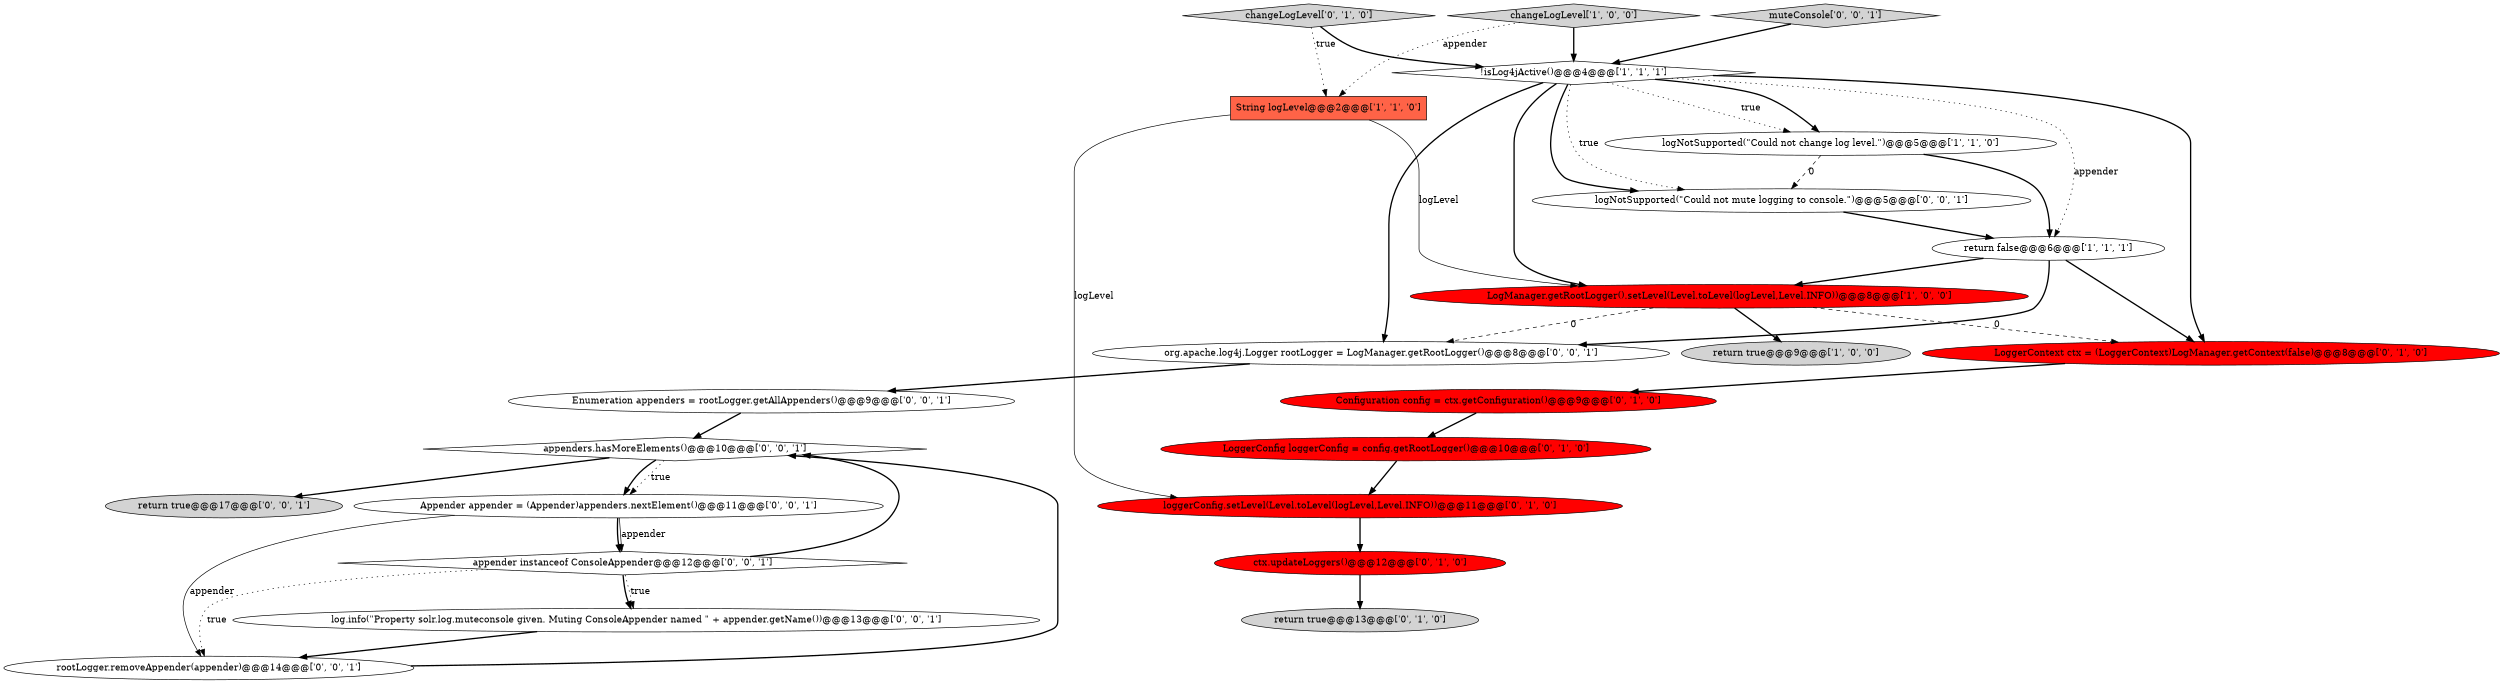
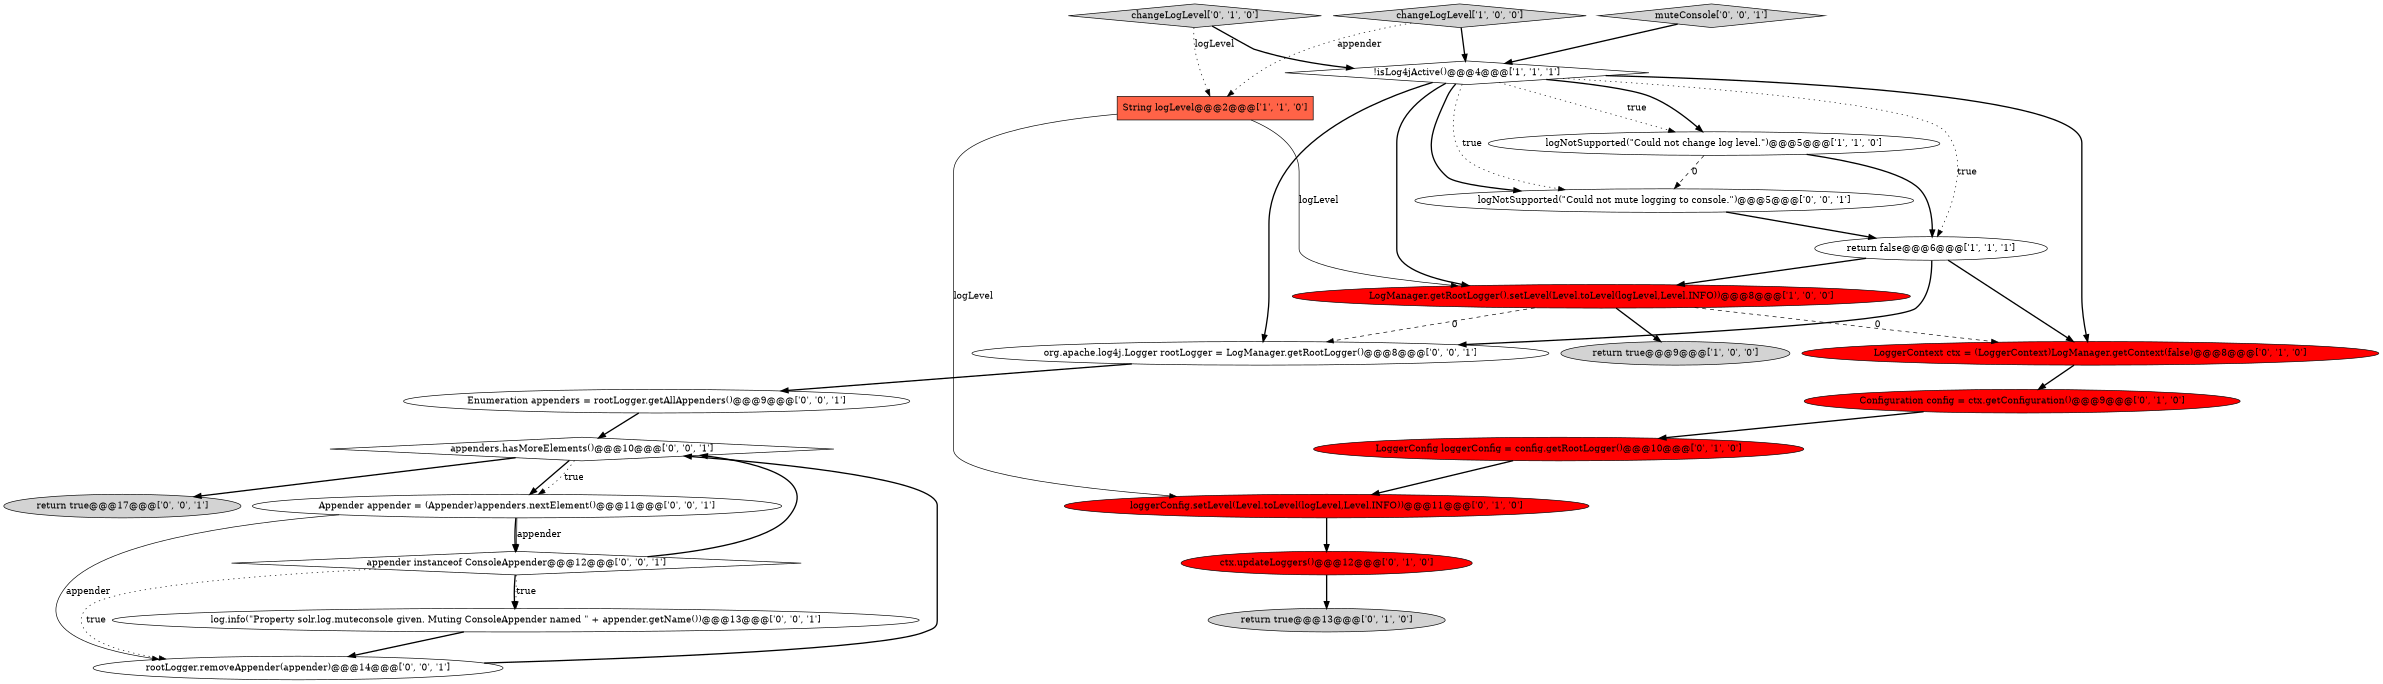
(1326, 44) -> (1215, 44)
(2096, 172) -> (1967, 172)
